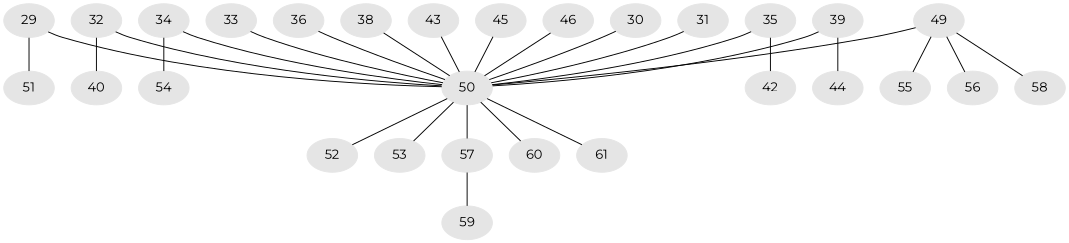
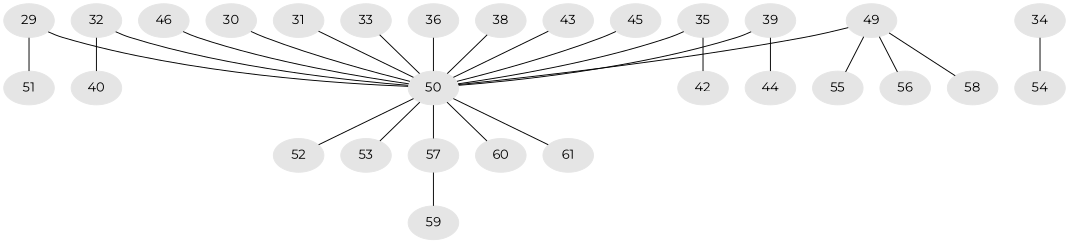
(311, 65) -> none
